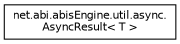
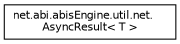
(90, 22) -> (90, 22)
